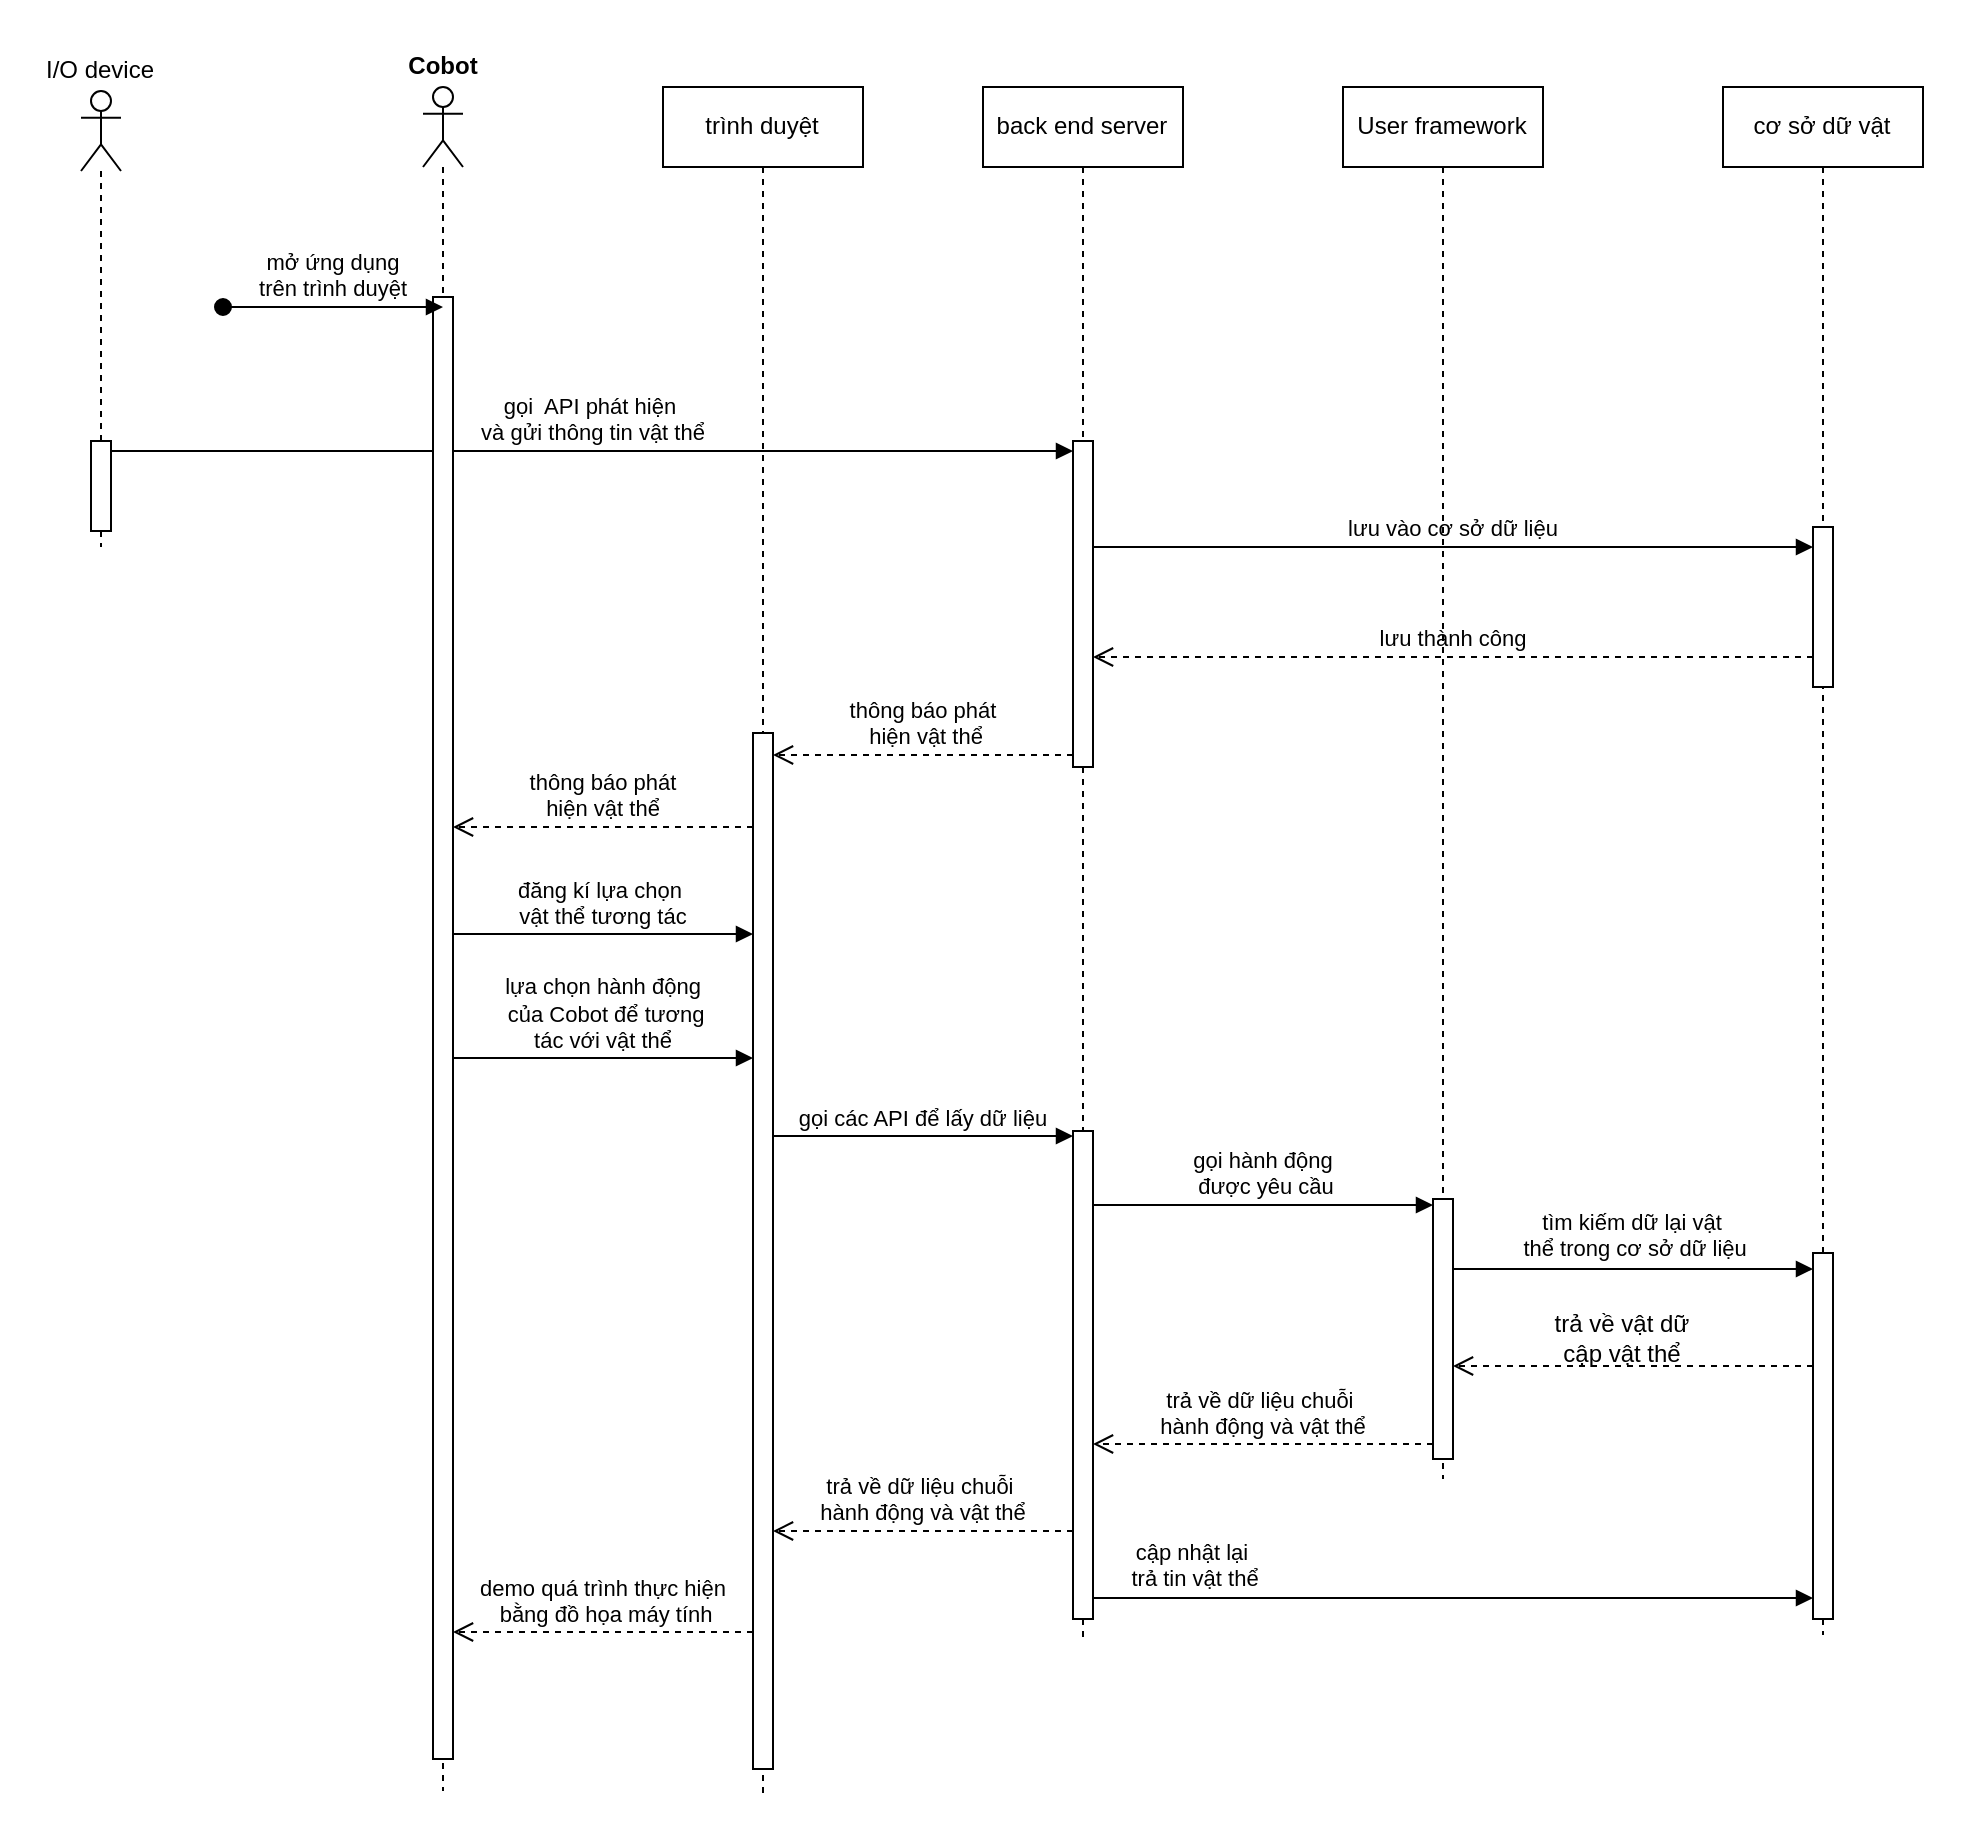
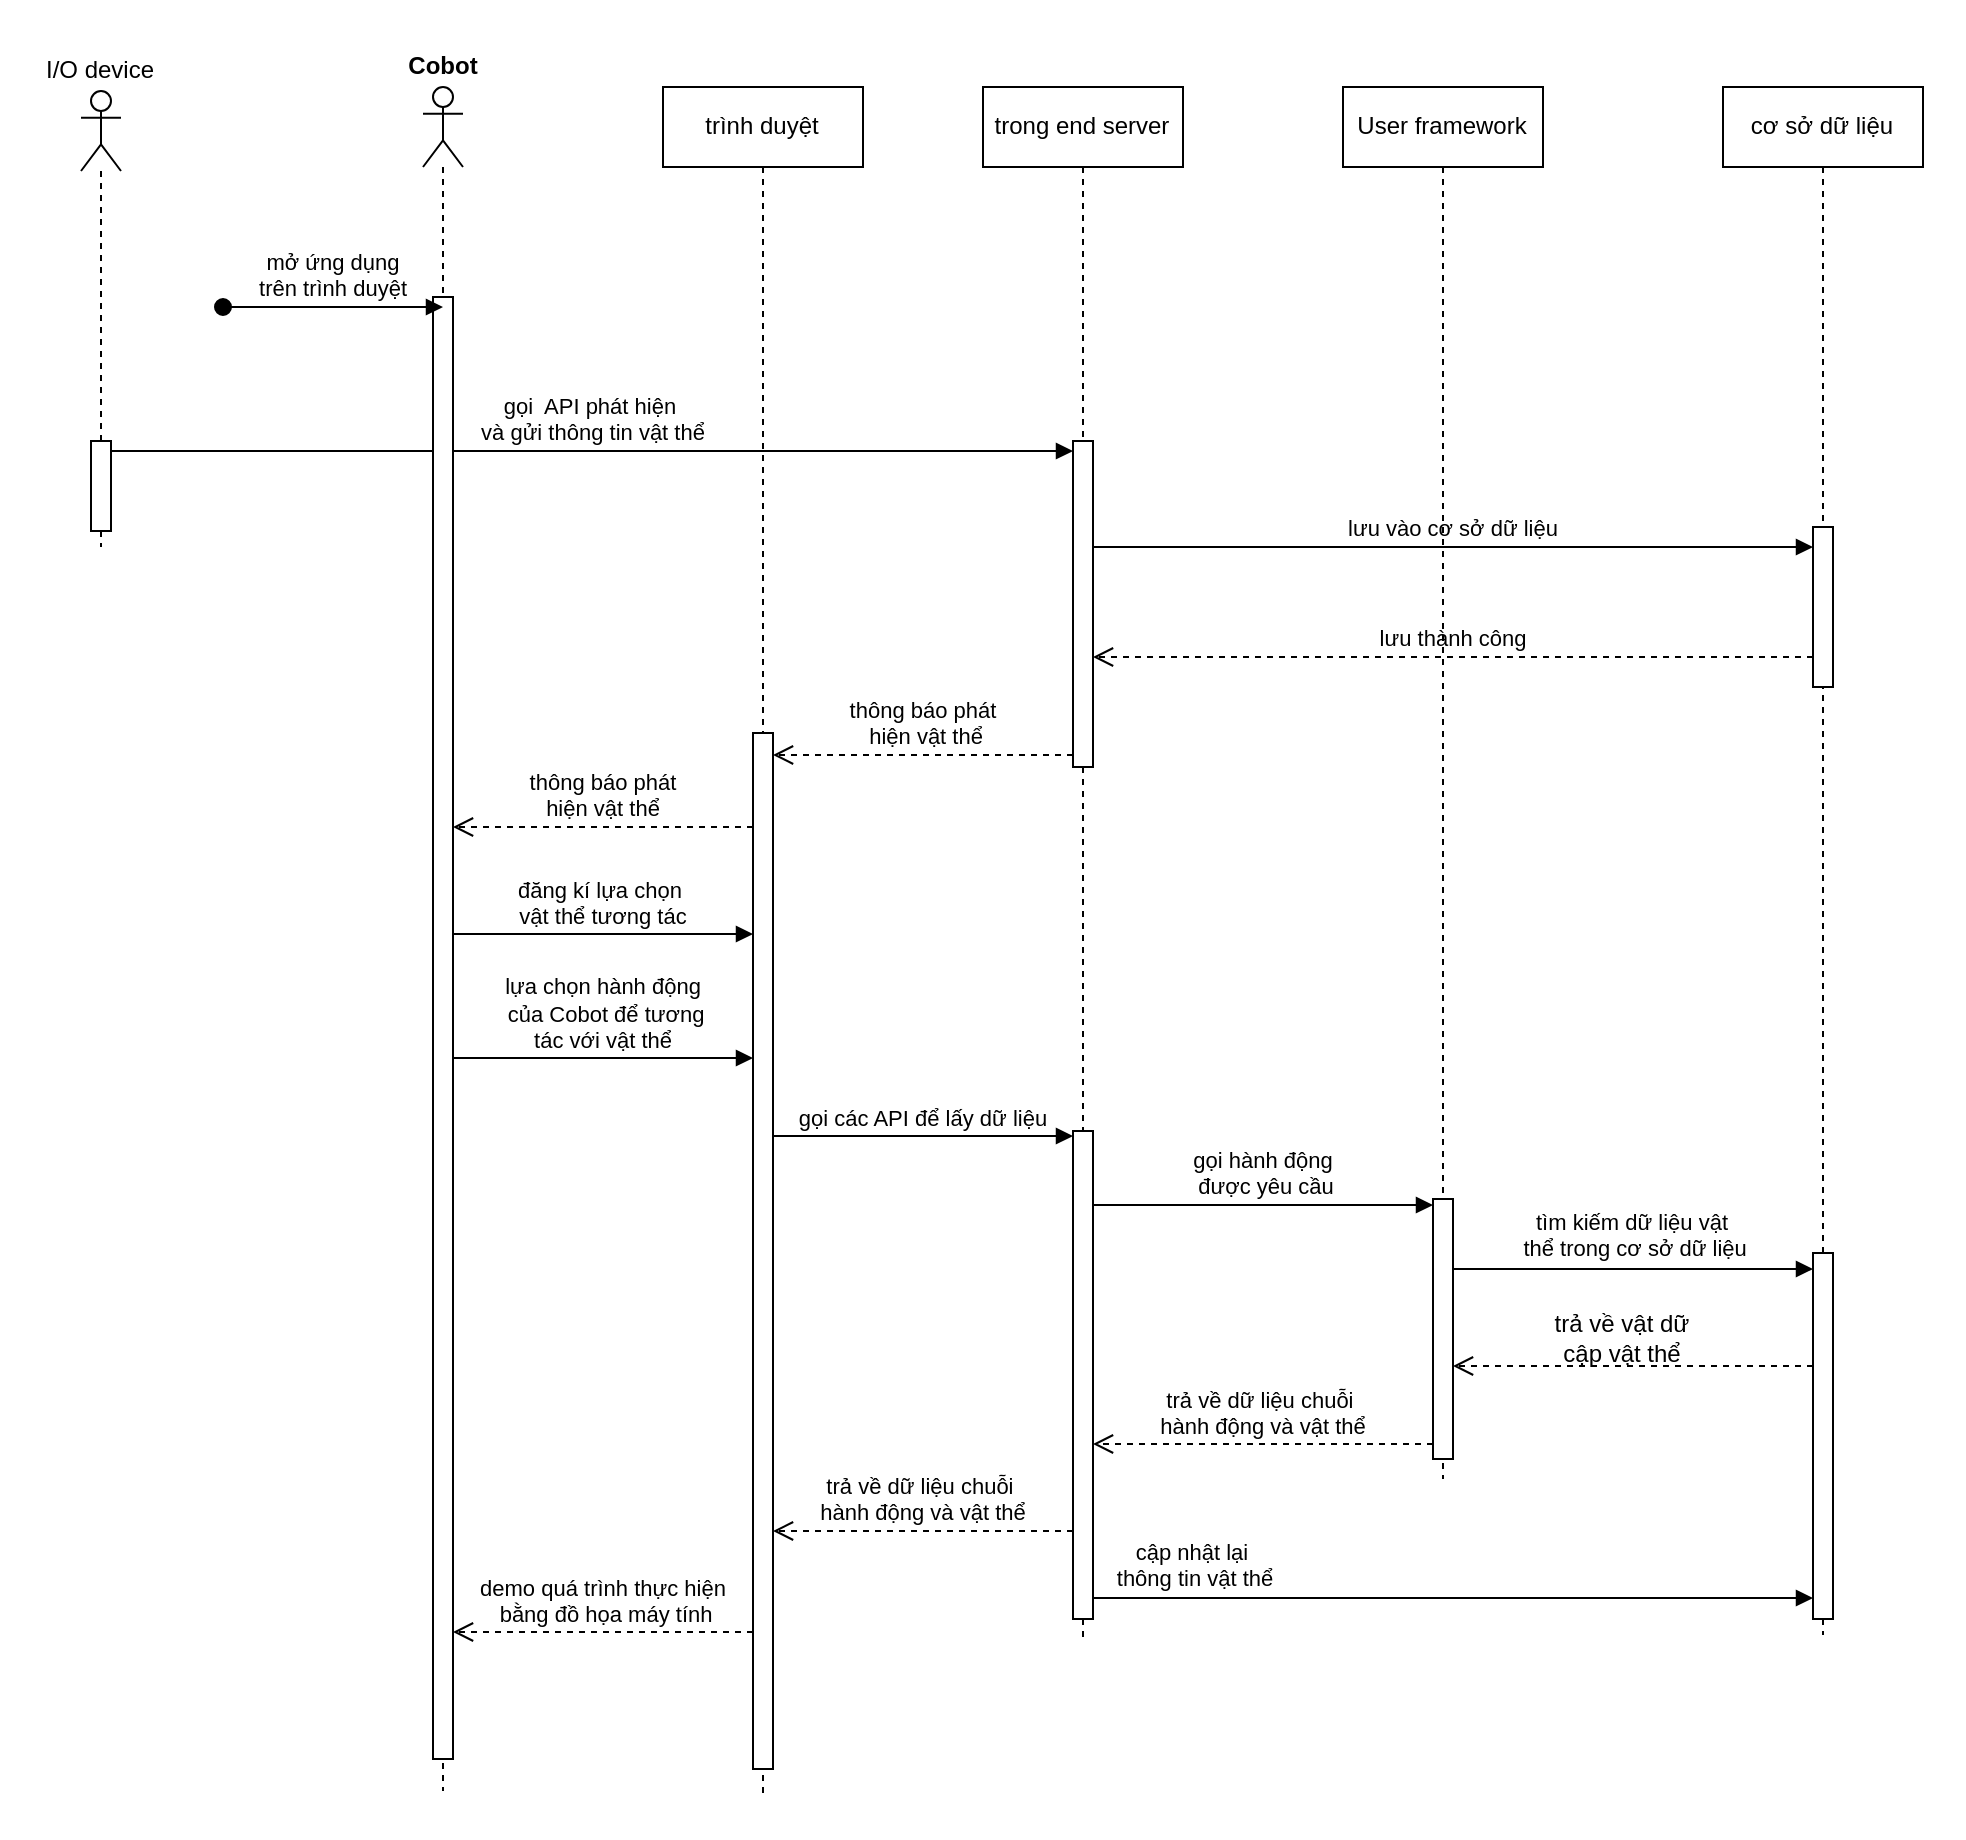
(1083, 127) -> (1083, 127)
(1823, 127) -> (1823, 127)
(1633, 1235) -> (1633, 1235)
(1193, 1565) -> (1193, 1565)
